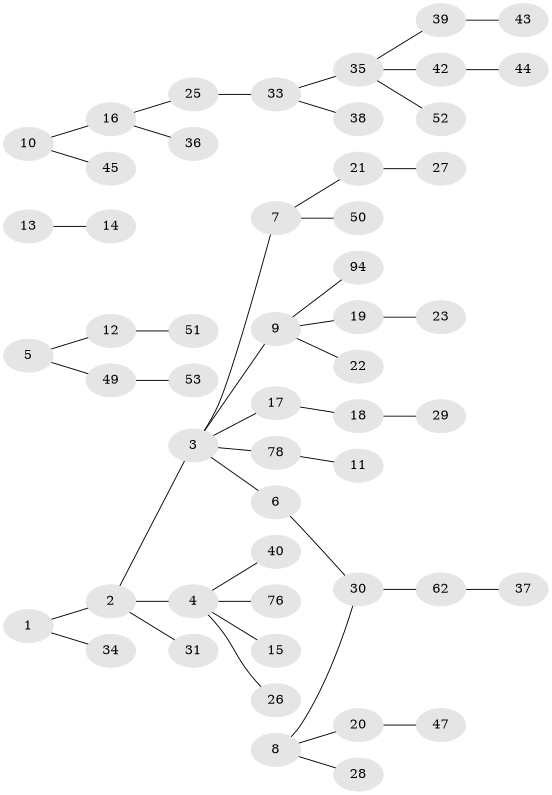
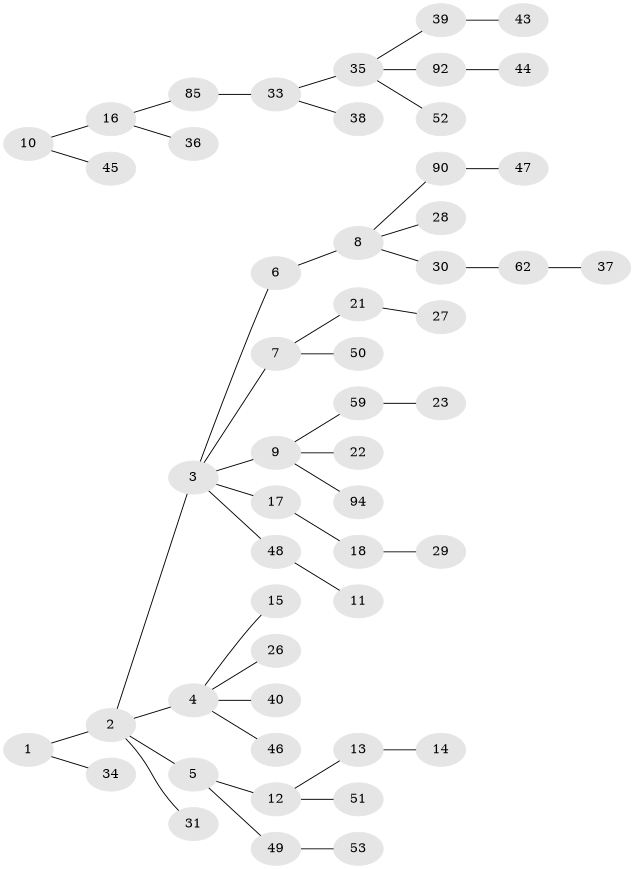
(441, 70) -> (441, 70)
(193, 94) -> (193, 94)
(358, 317) -> (358, 403)
(276, 453) -> (276, 552)
(318, 546) -> (317, 258)
(276, 601) -> (276, 750)
(358, 725) -> (441, 169)
none -> (152, 750)
none -> (317, 775)
